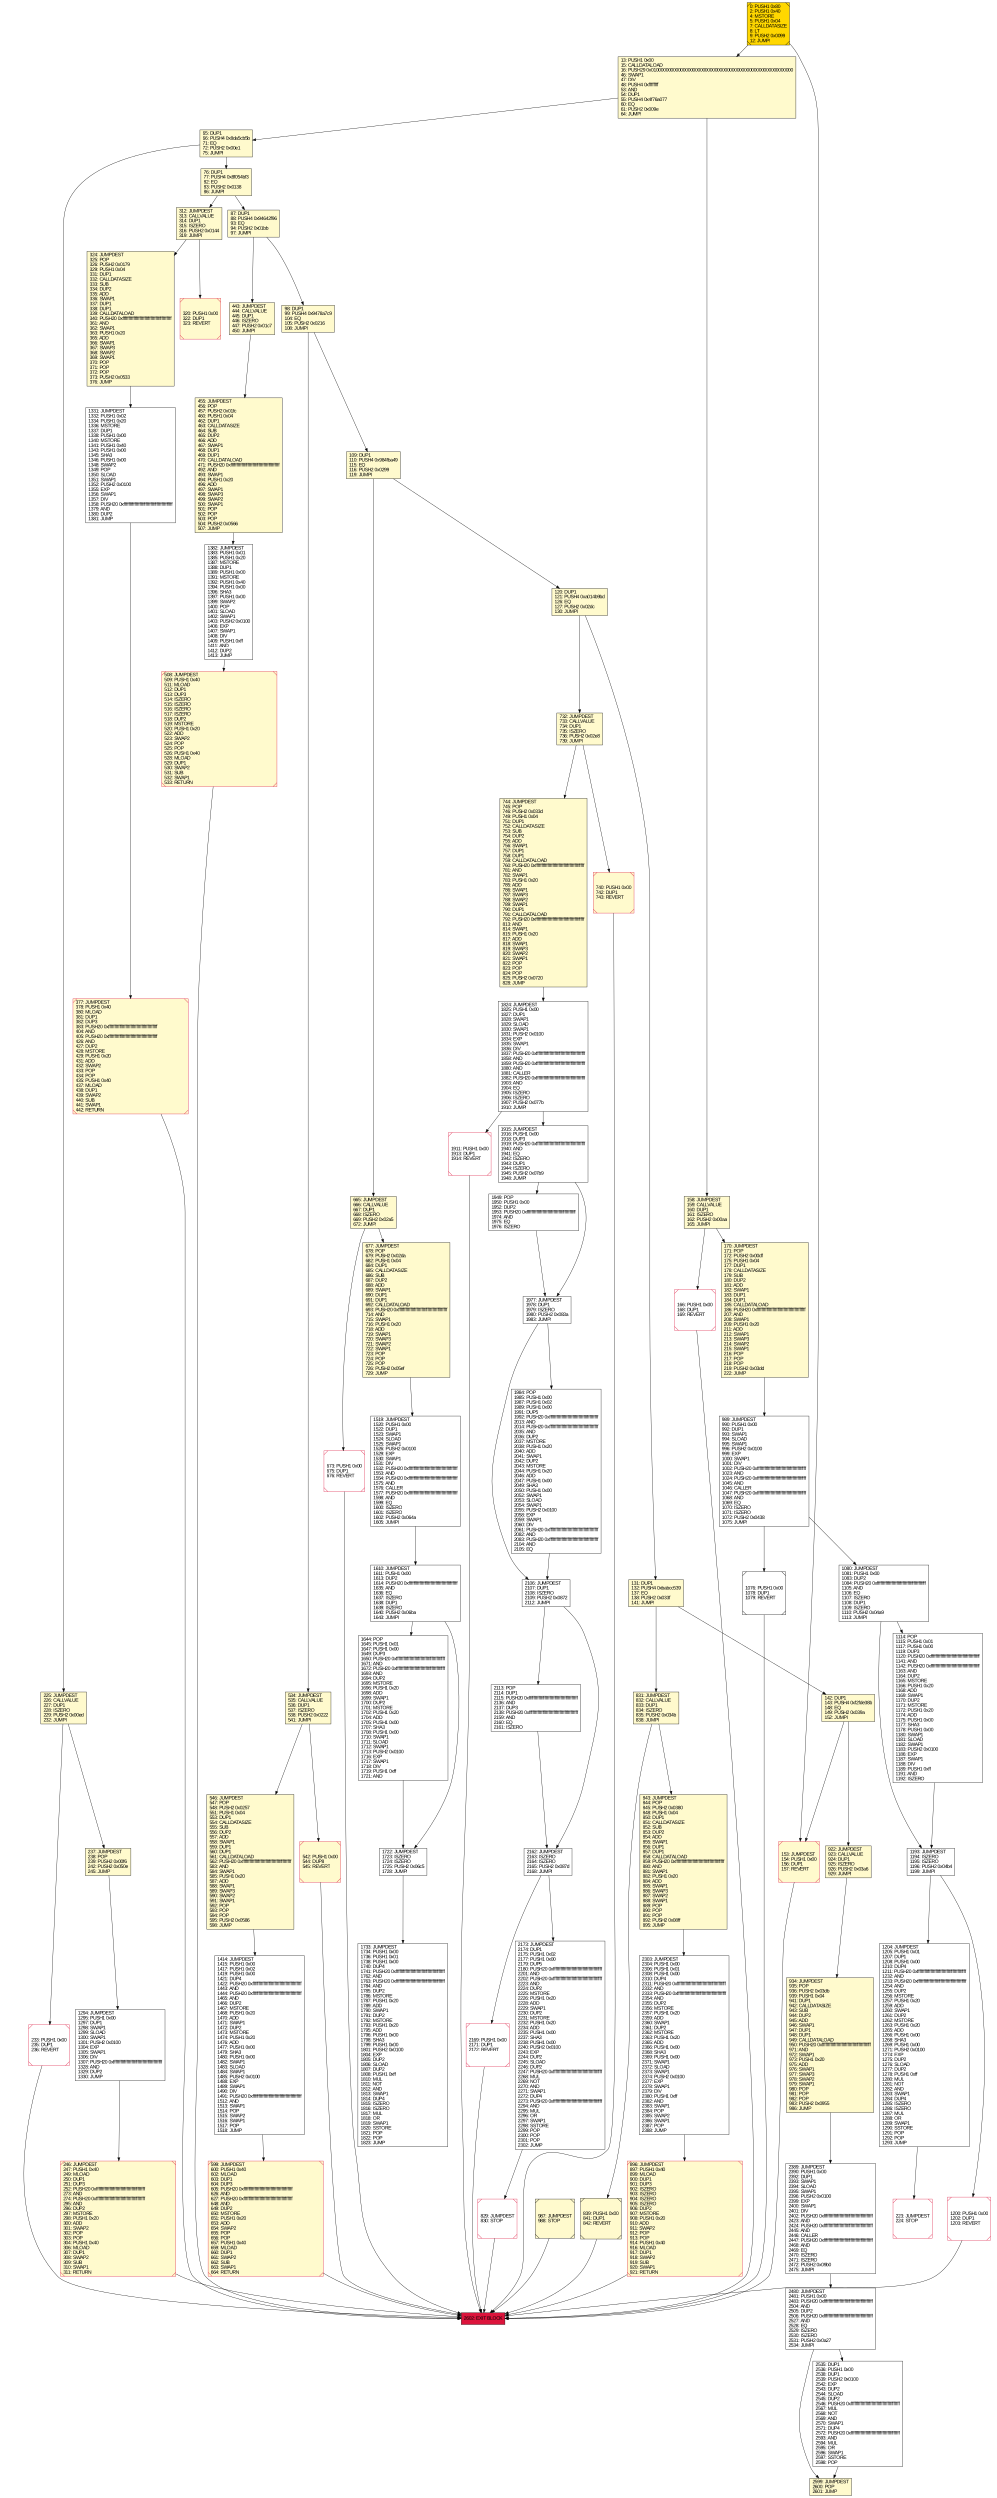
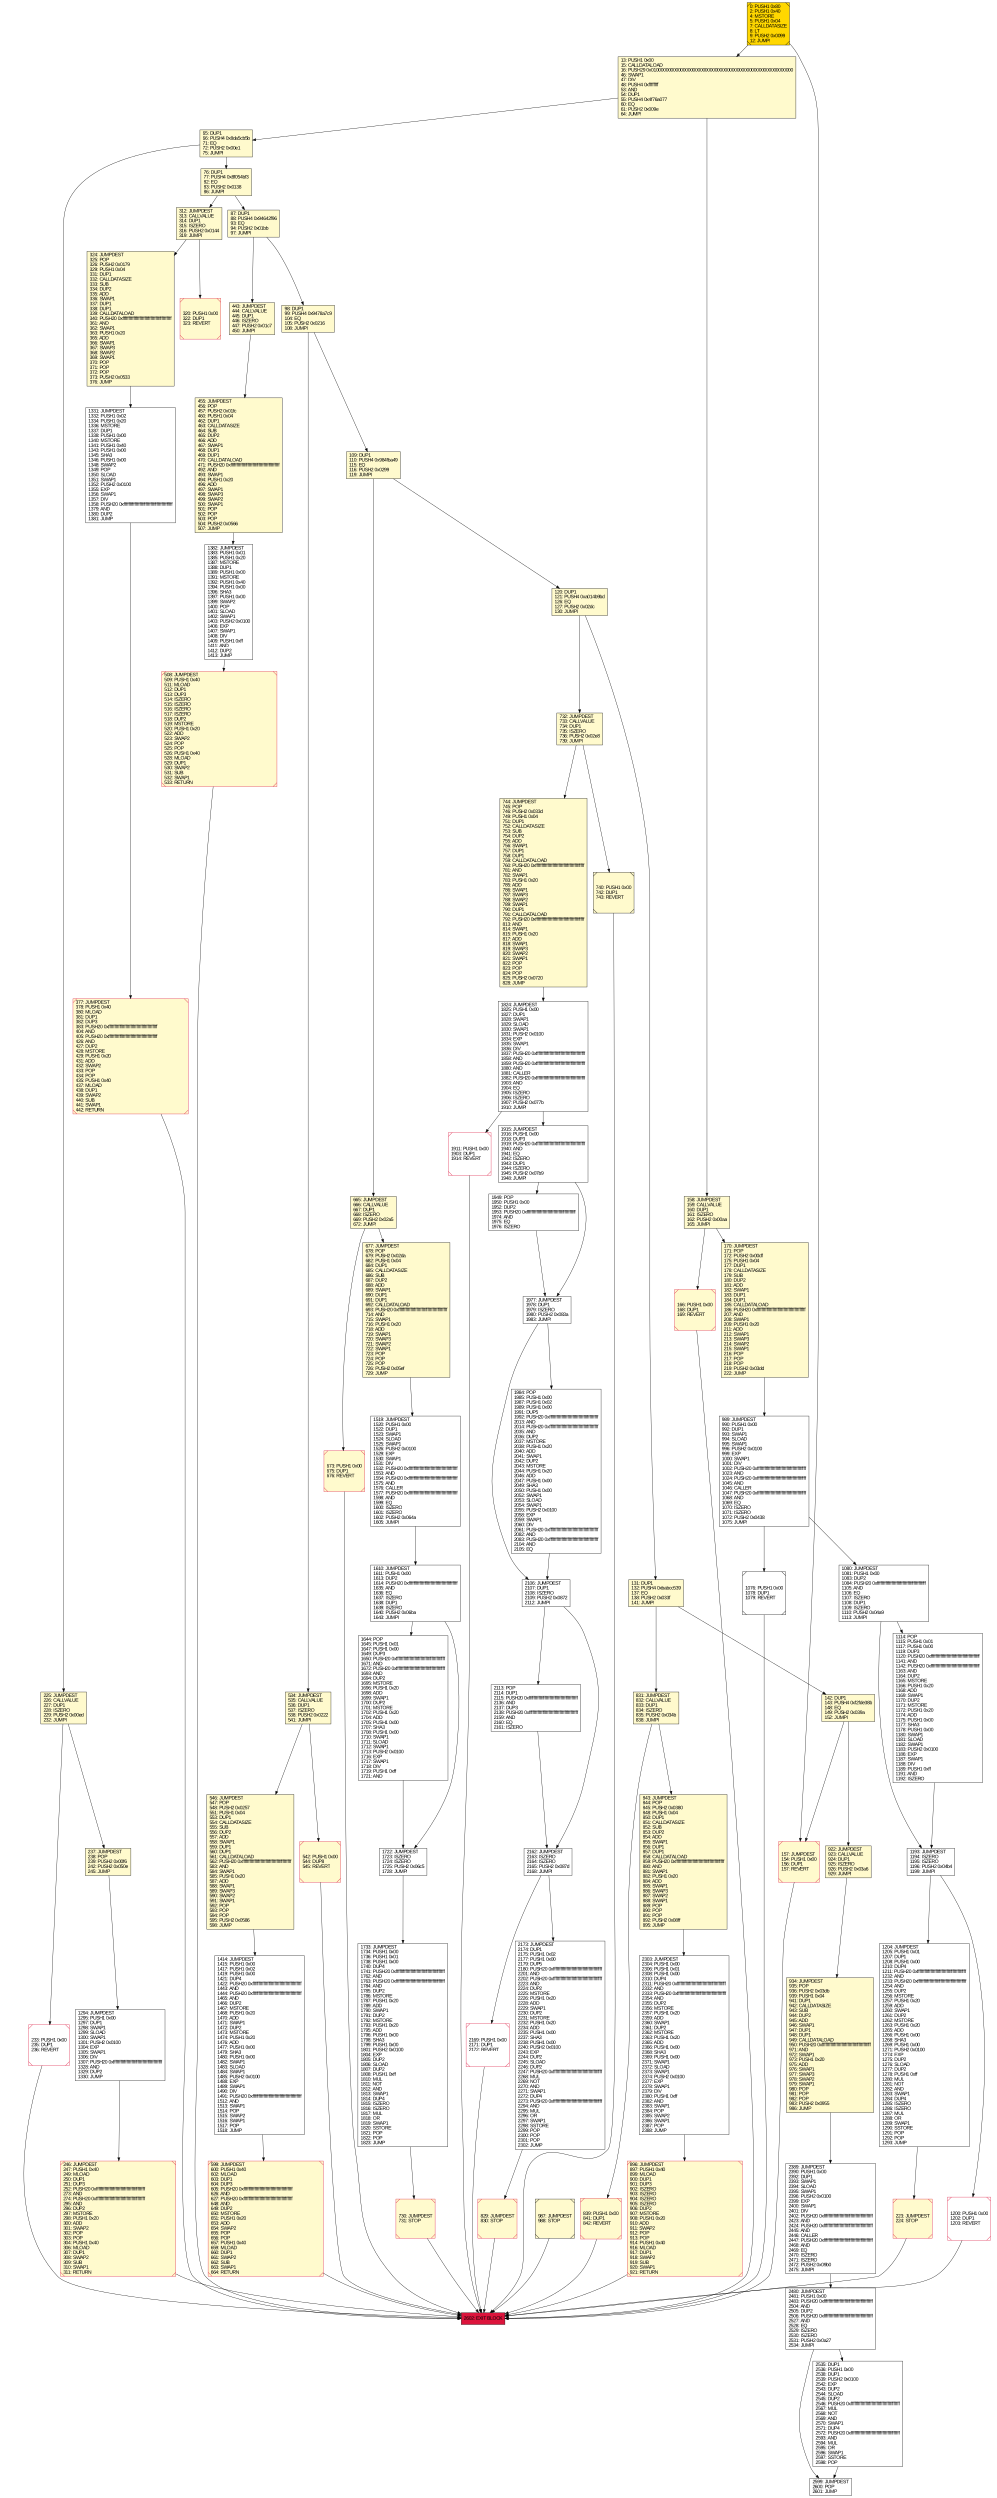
(614, 893) -> (614, 893)
(470, 1154) -> (470, 1154)
(695, 1310) -> (695, 1310)
(344, 1471) -> (344, 1471)
(799, 1862) -> (799, 1862)
none -> (415, 2219)
(497, 2219) -> (497, 2219)
(601, 2219) -> (601, 2219)
(913, 2219) -> (913, 2219)
none -> (811, 2284)
(831, 2487) -> (831, 2487)
